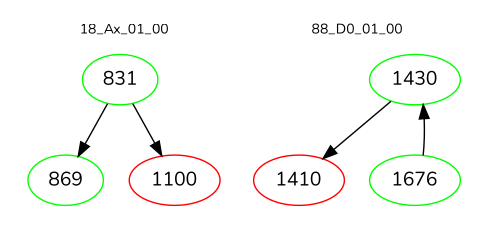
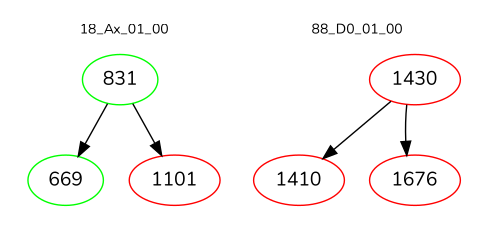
(415, 80) -> (415, 80)
(424, 137) -> (406, 123)
(66, 180) -> (66, 180)
(175, 180) -> (175, 180)
(415, 180) -> (415, 180)
